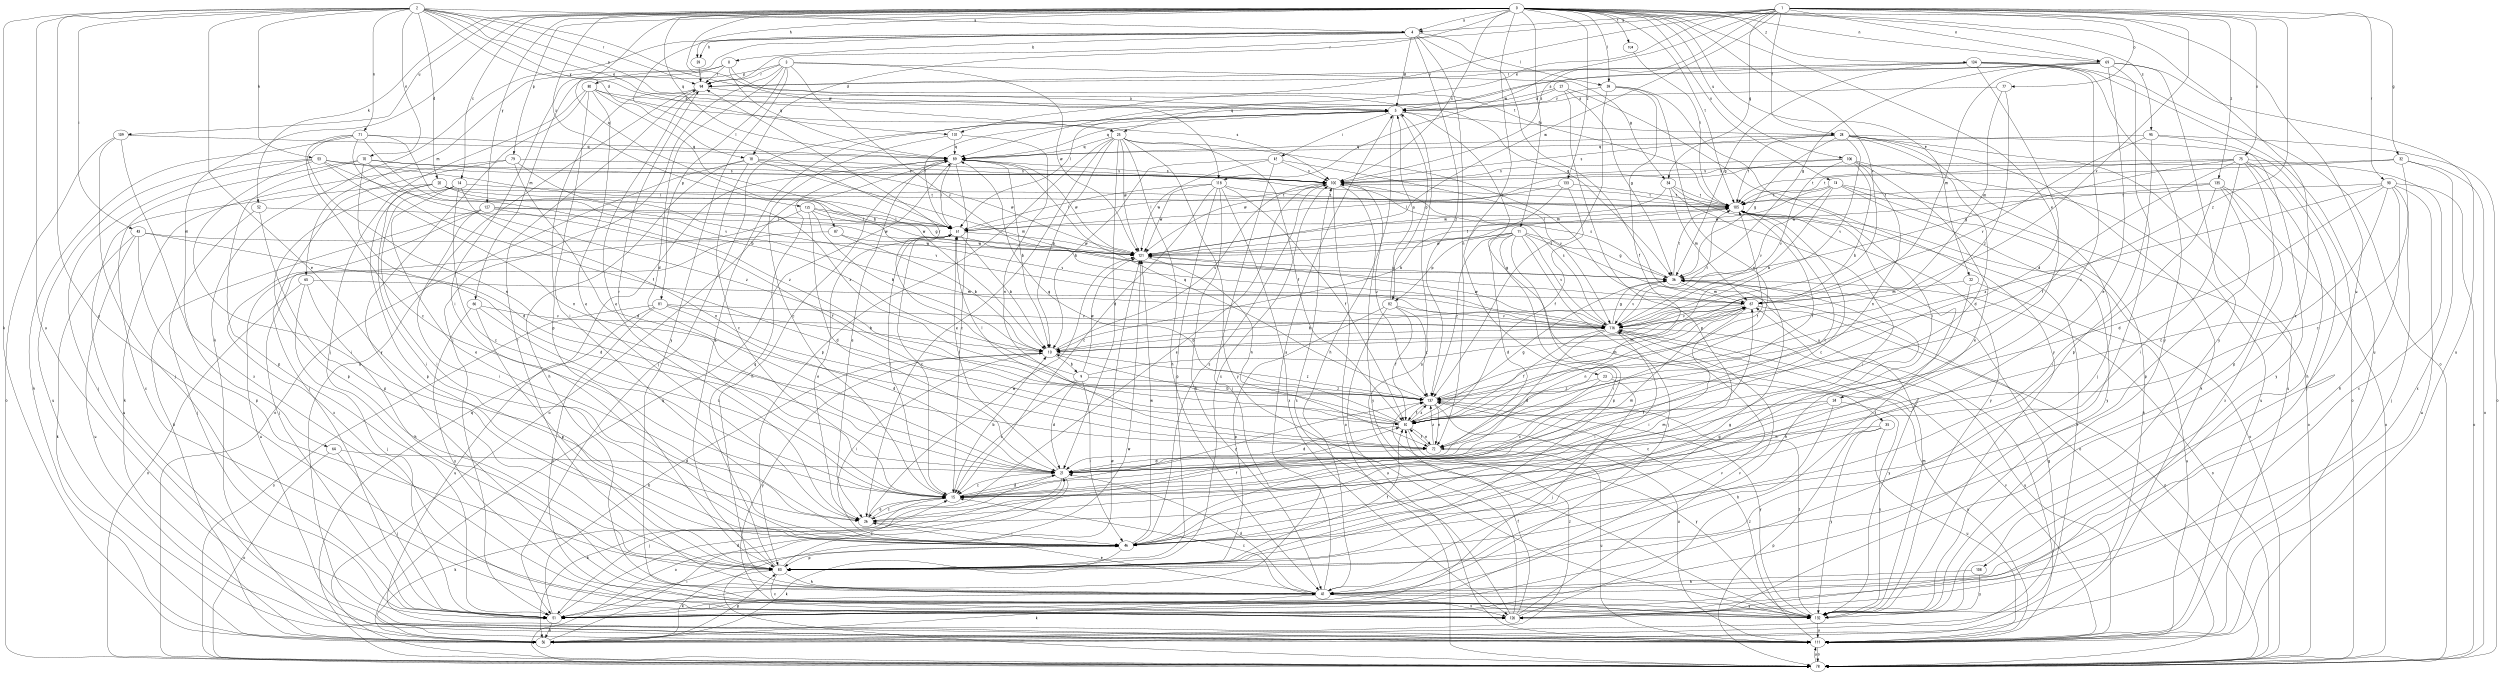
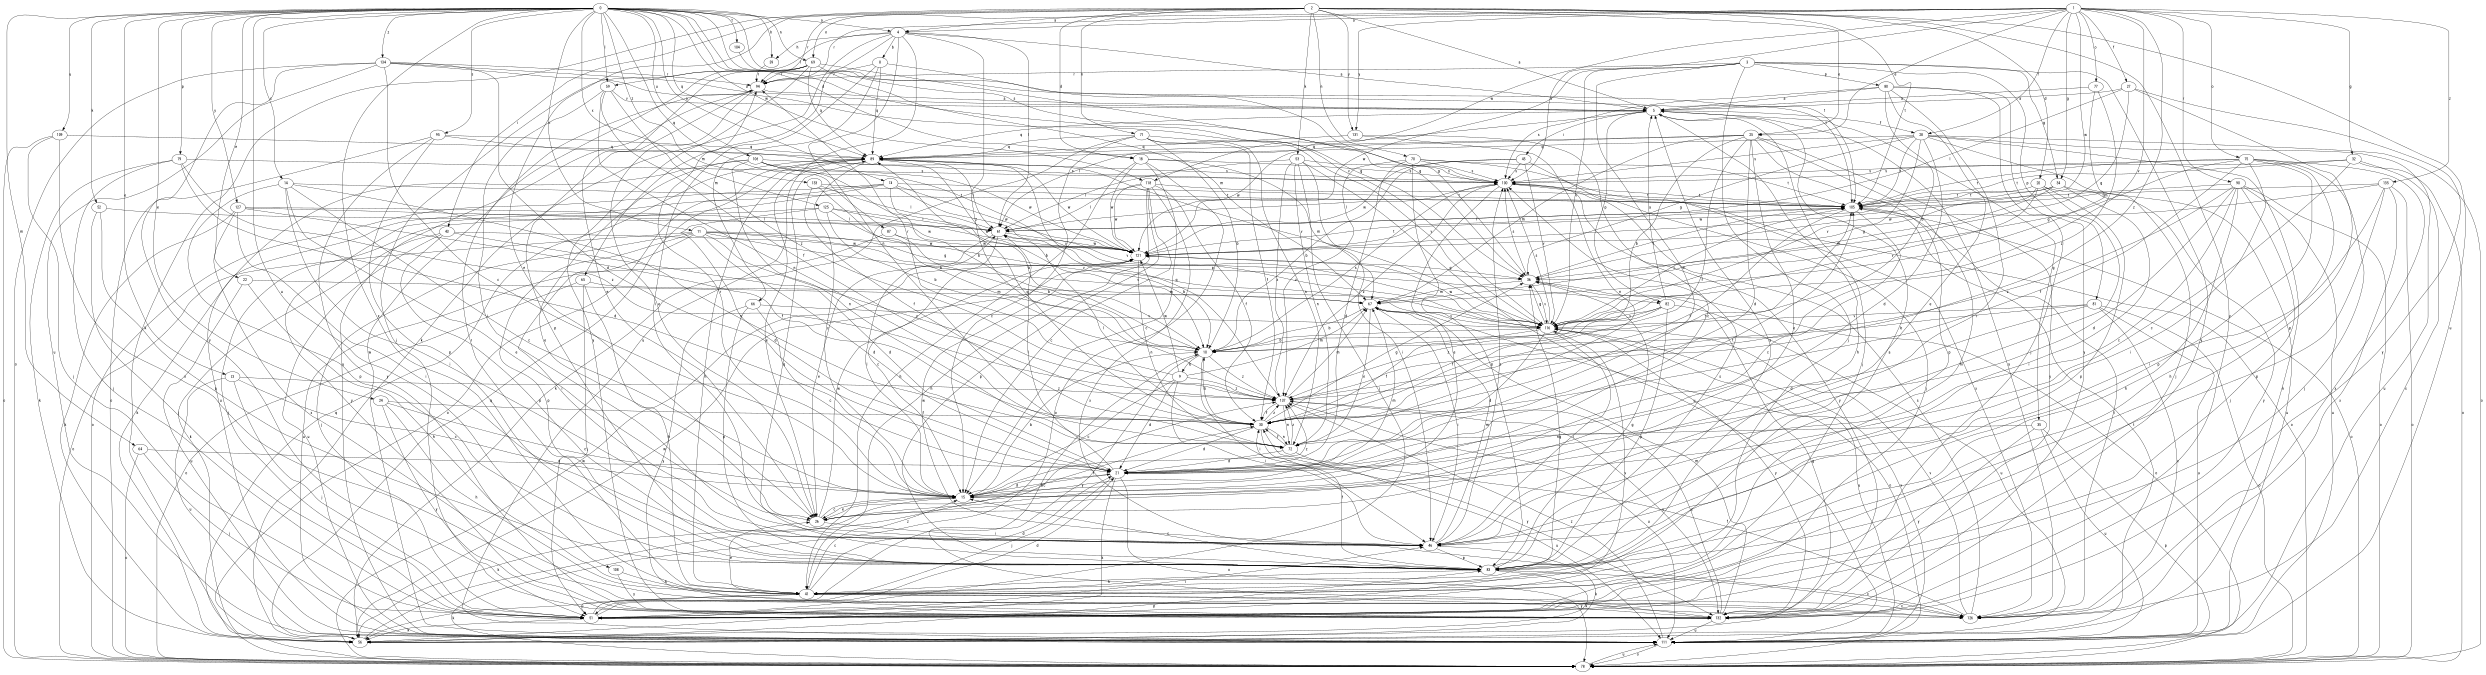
none -> (2108, 44)
(2456, 352) -> (370, 352)
